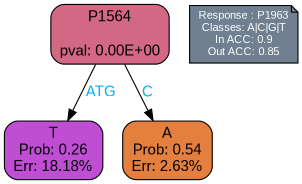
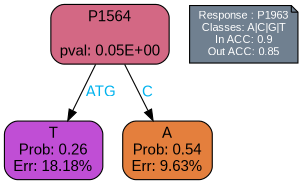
(110, 34) -> (110, 34)
(167, 150) -> (167, 150)
